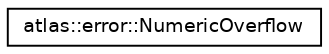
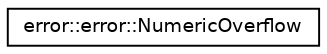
(164, 27) -> (163, 27)
